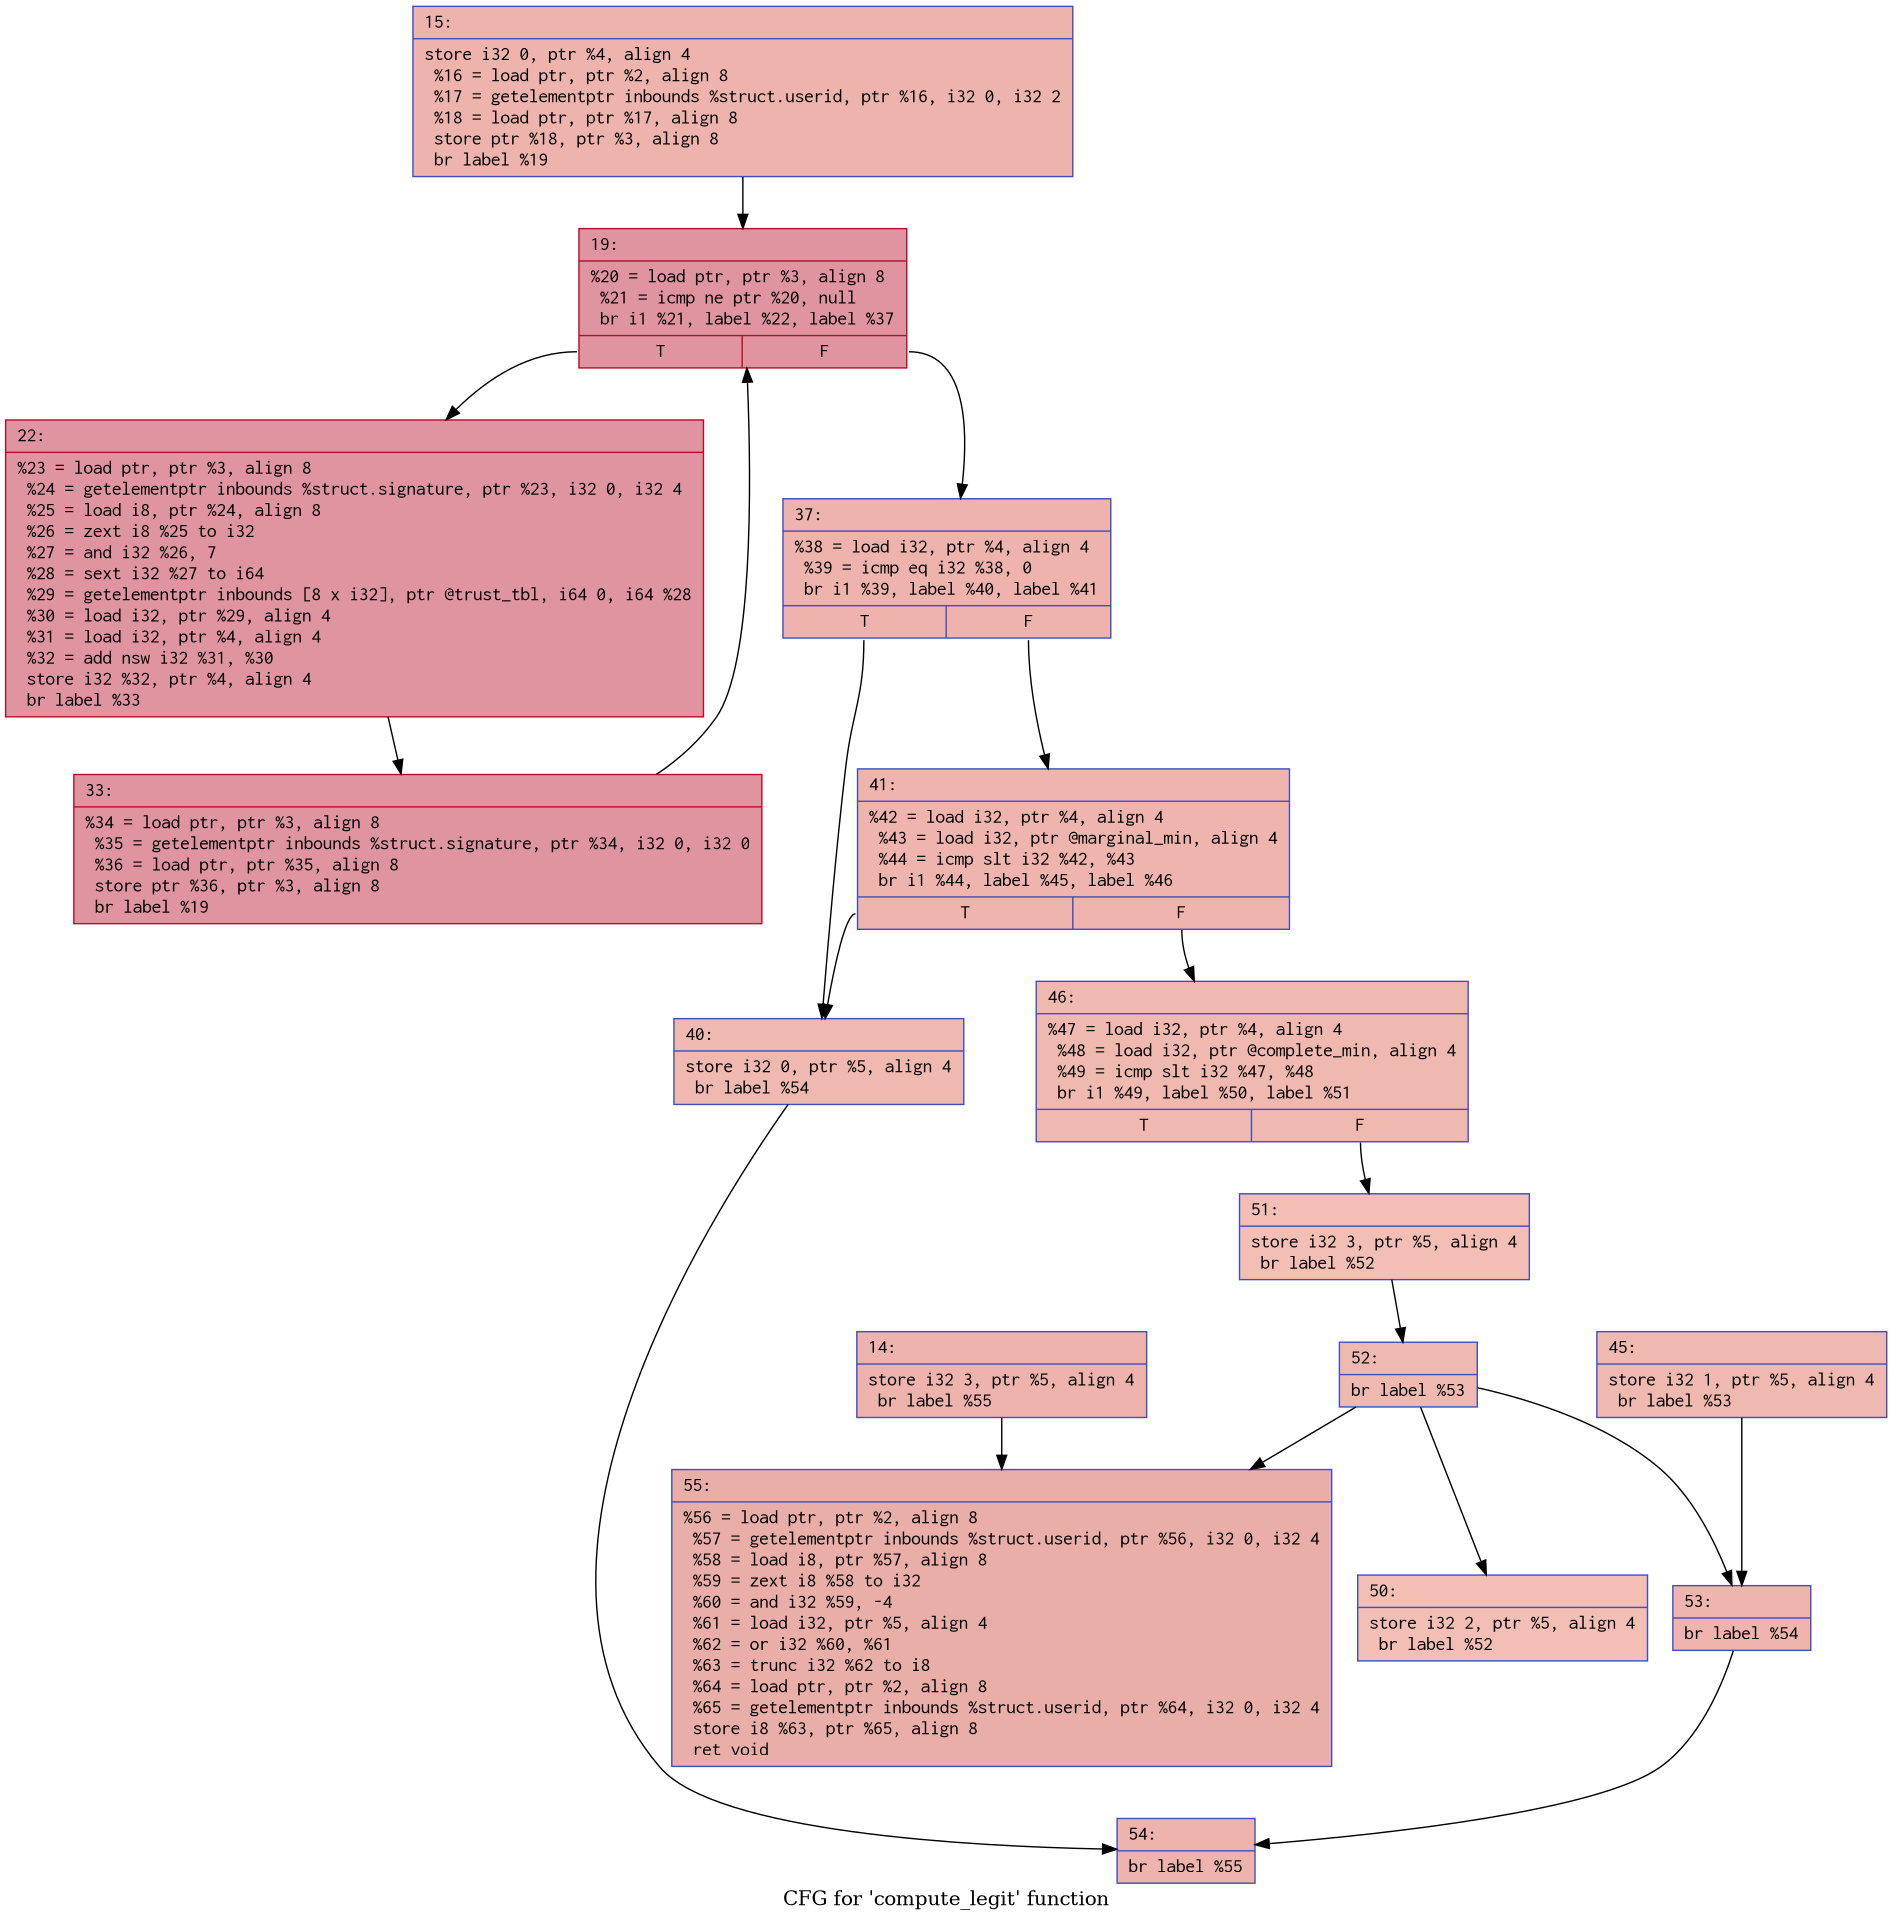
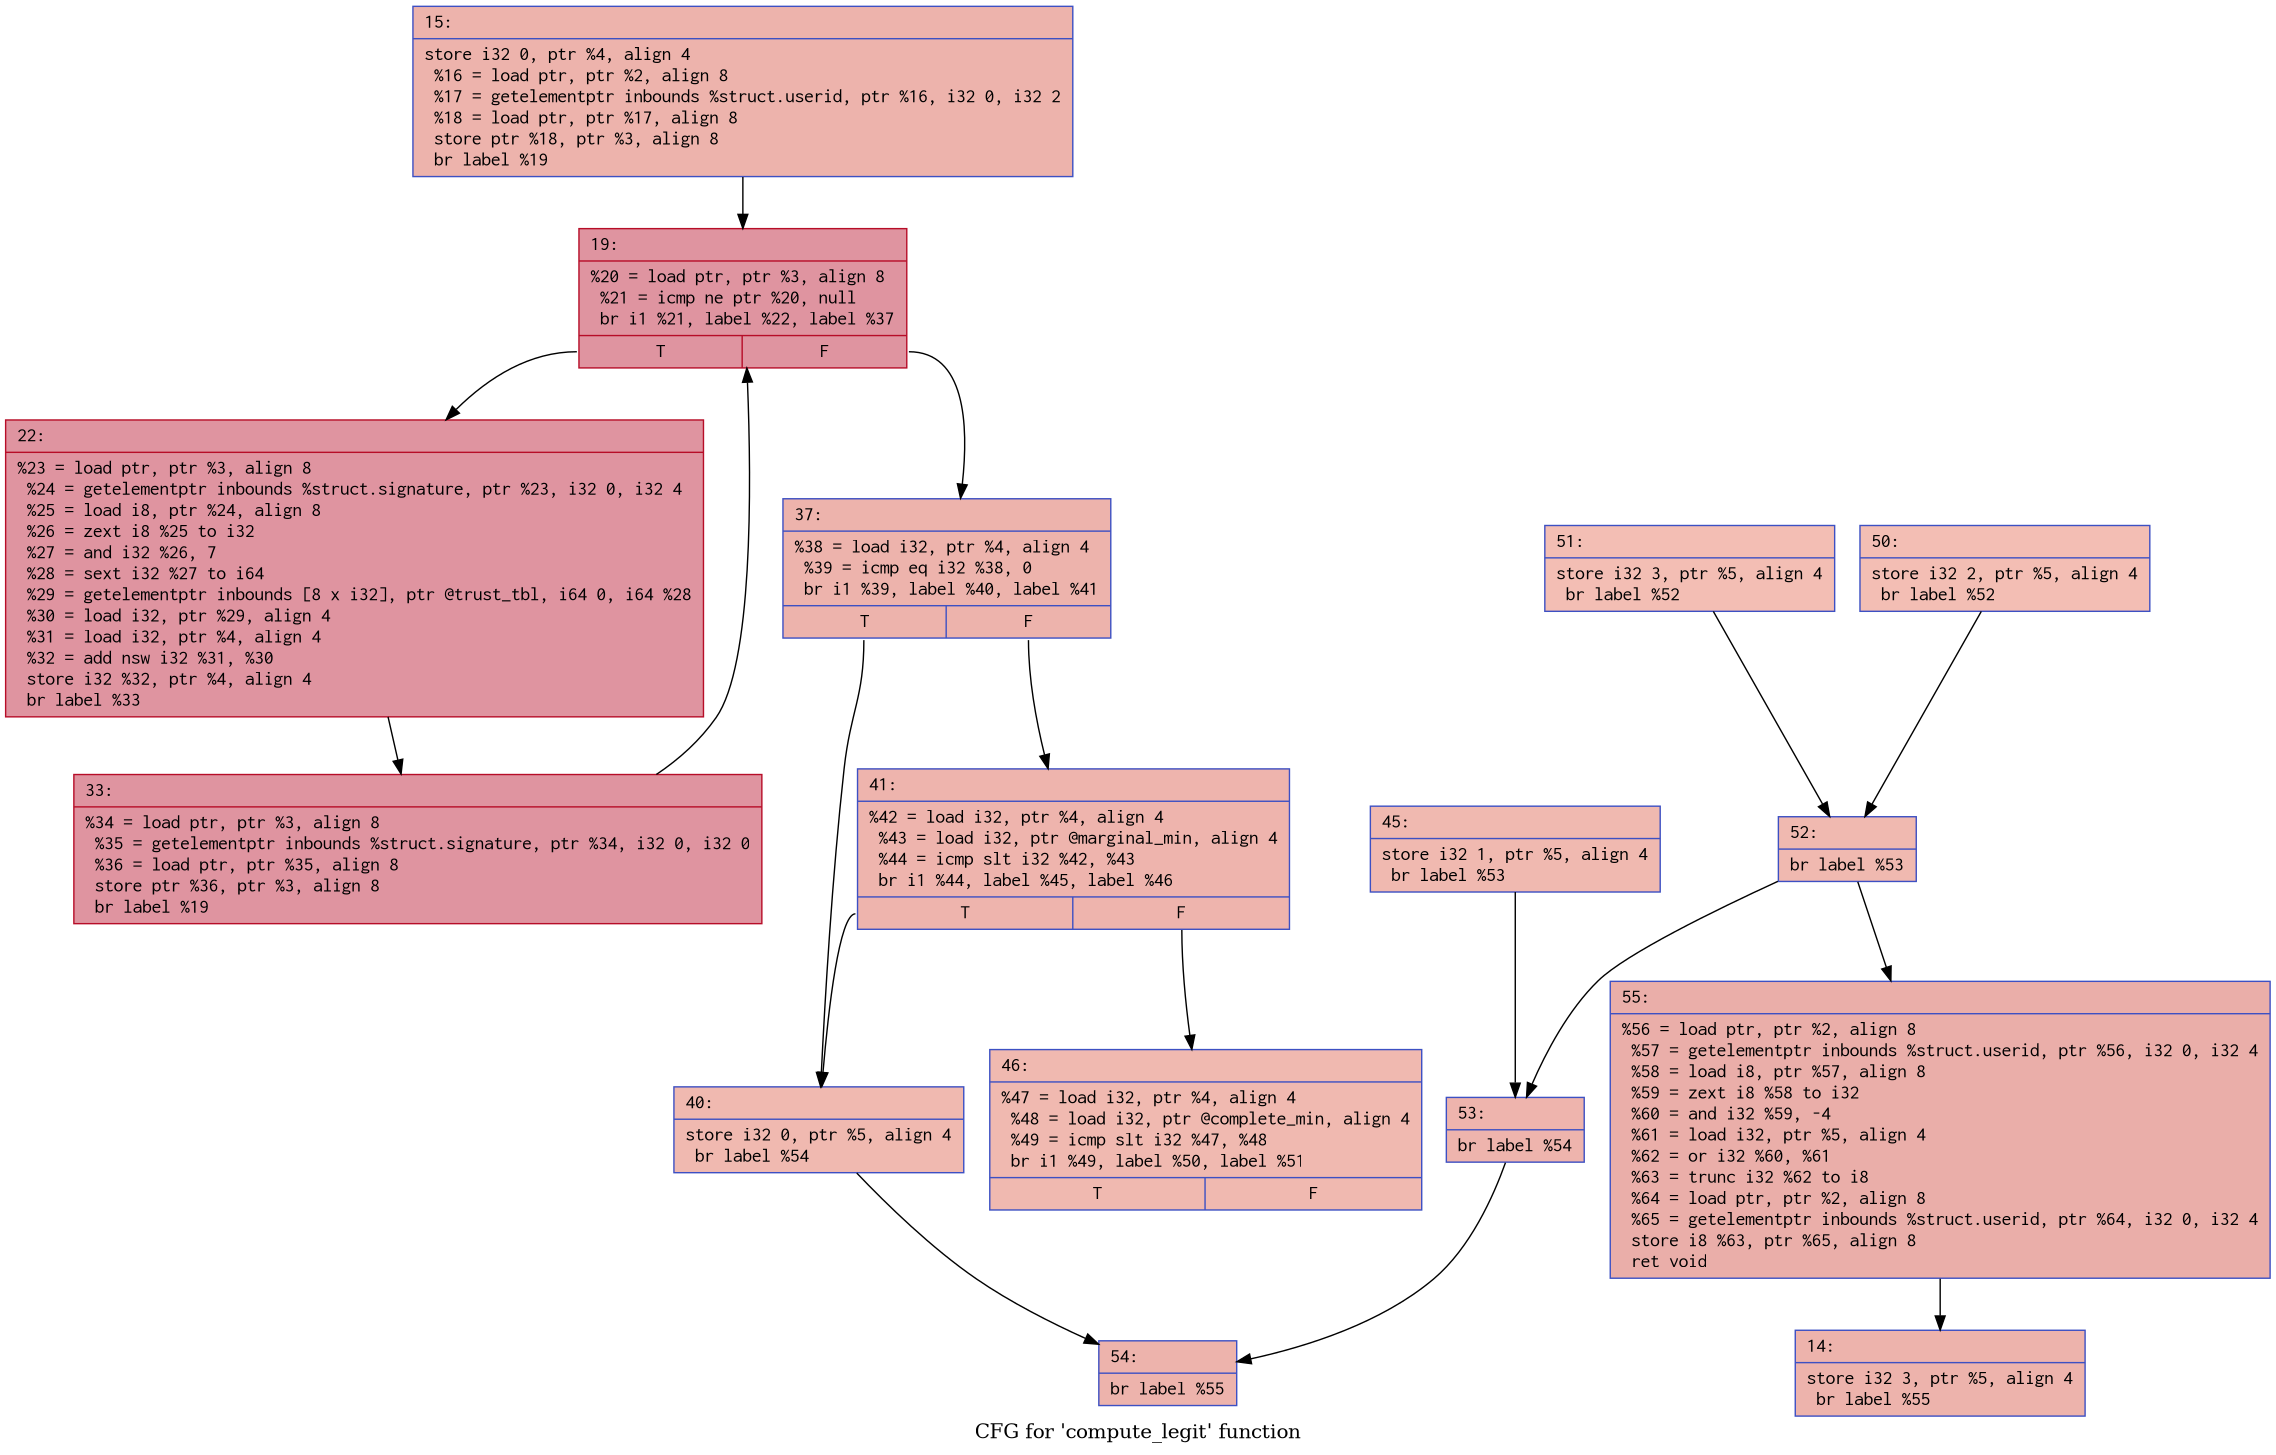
(1362, 1161) -> none
(1002, 1437) -> (1940, 1297)
(1451, 1484) -> (1927, 708)
